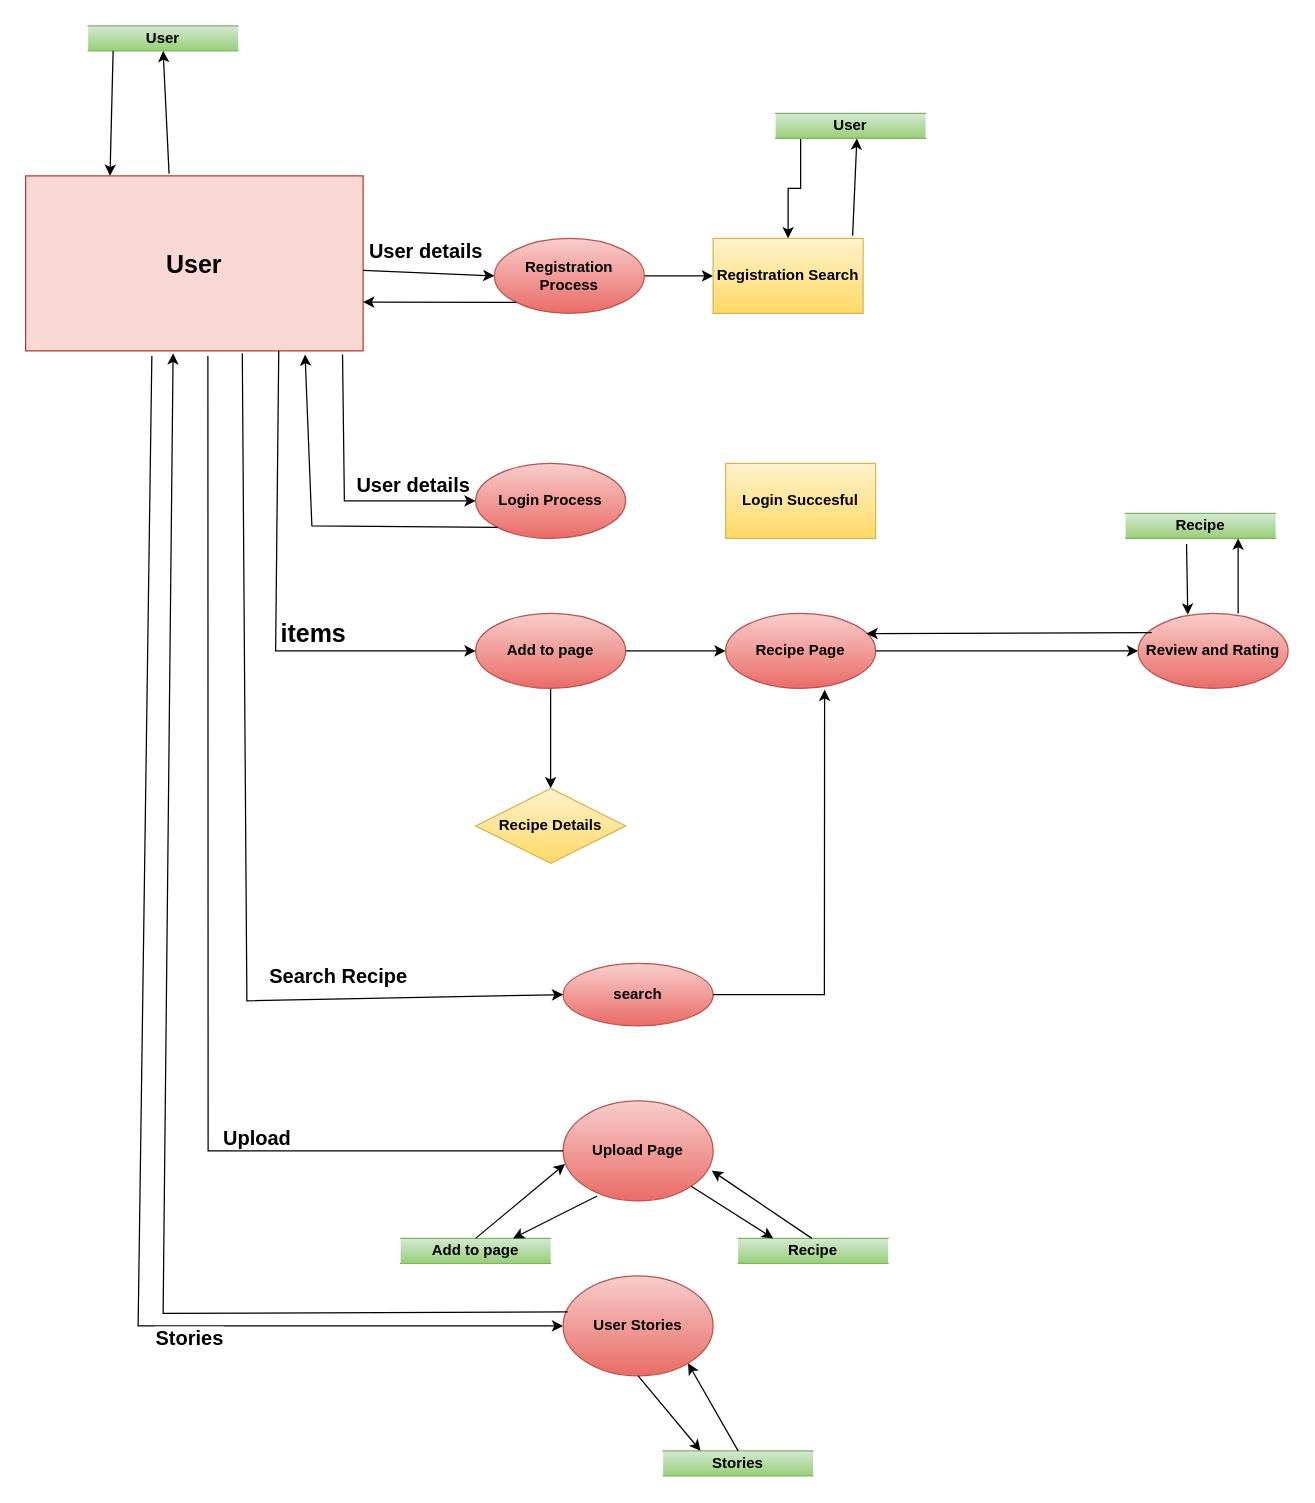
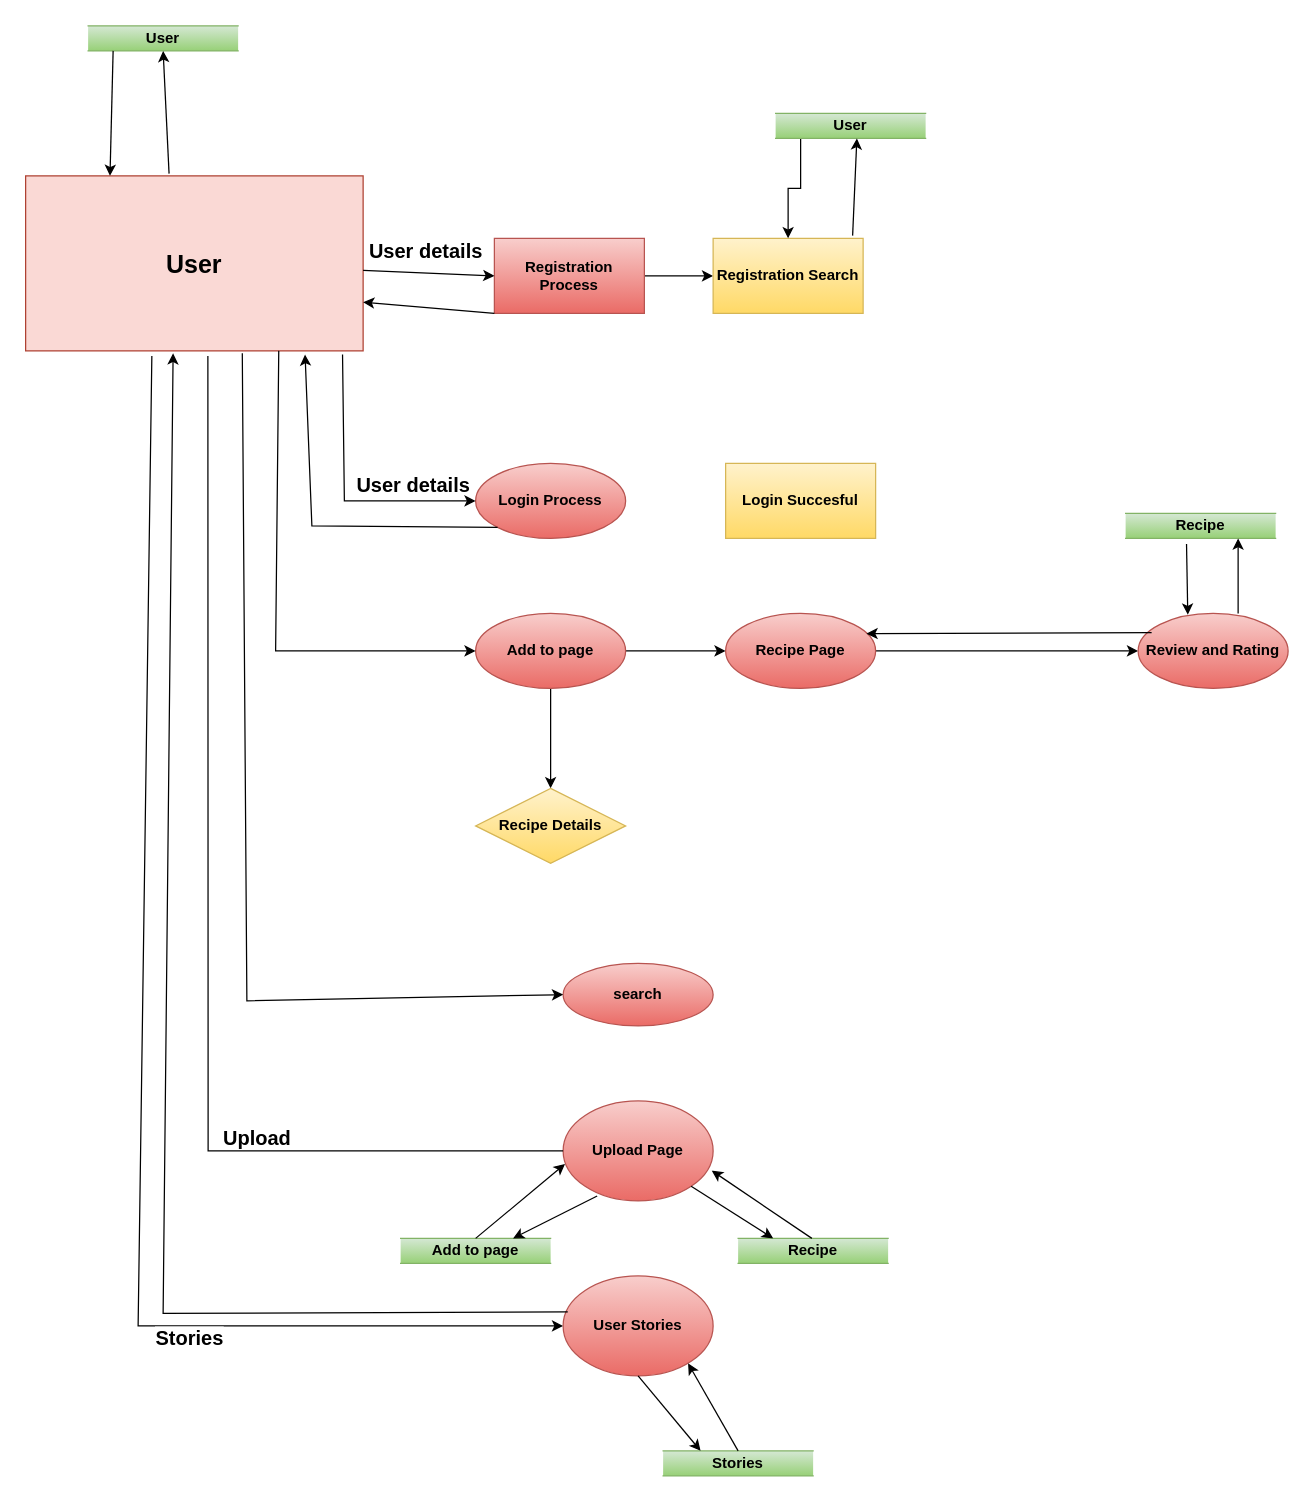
(569, 276) -> (569, 276)
(313, 632) -> none
(824, 901) -> none
(338, 976) -> none
